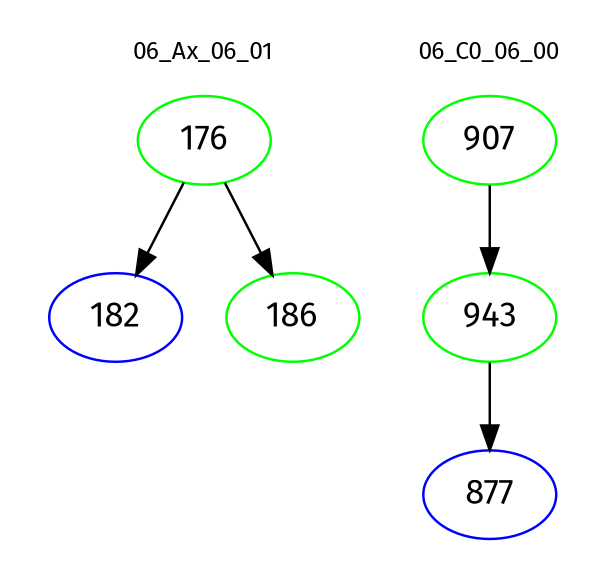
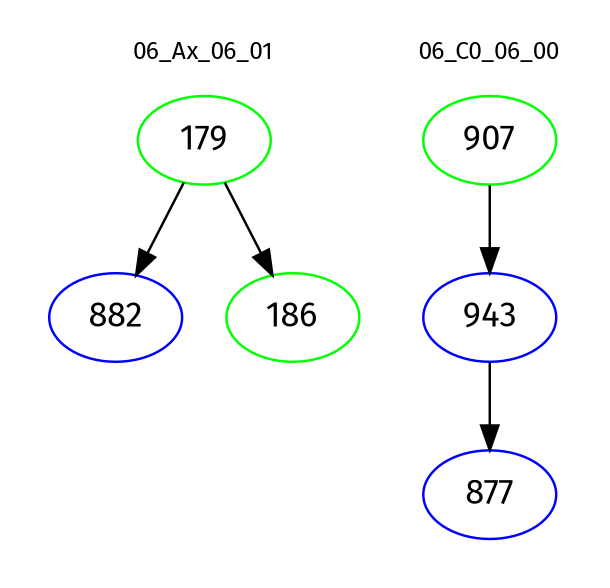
(204, 140) -> (204, 140)
(116, 317) -> (116, 317)
(490, 317) -> (490, 317)
